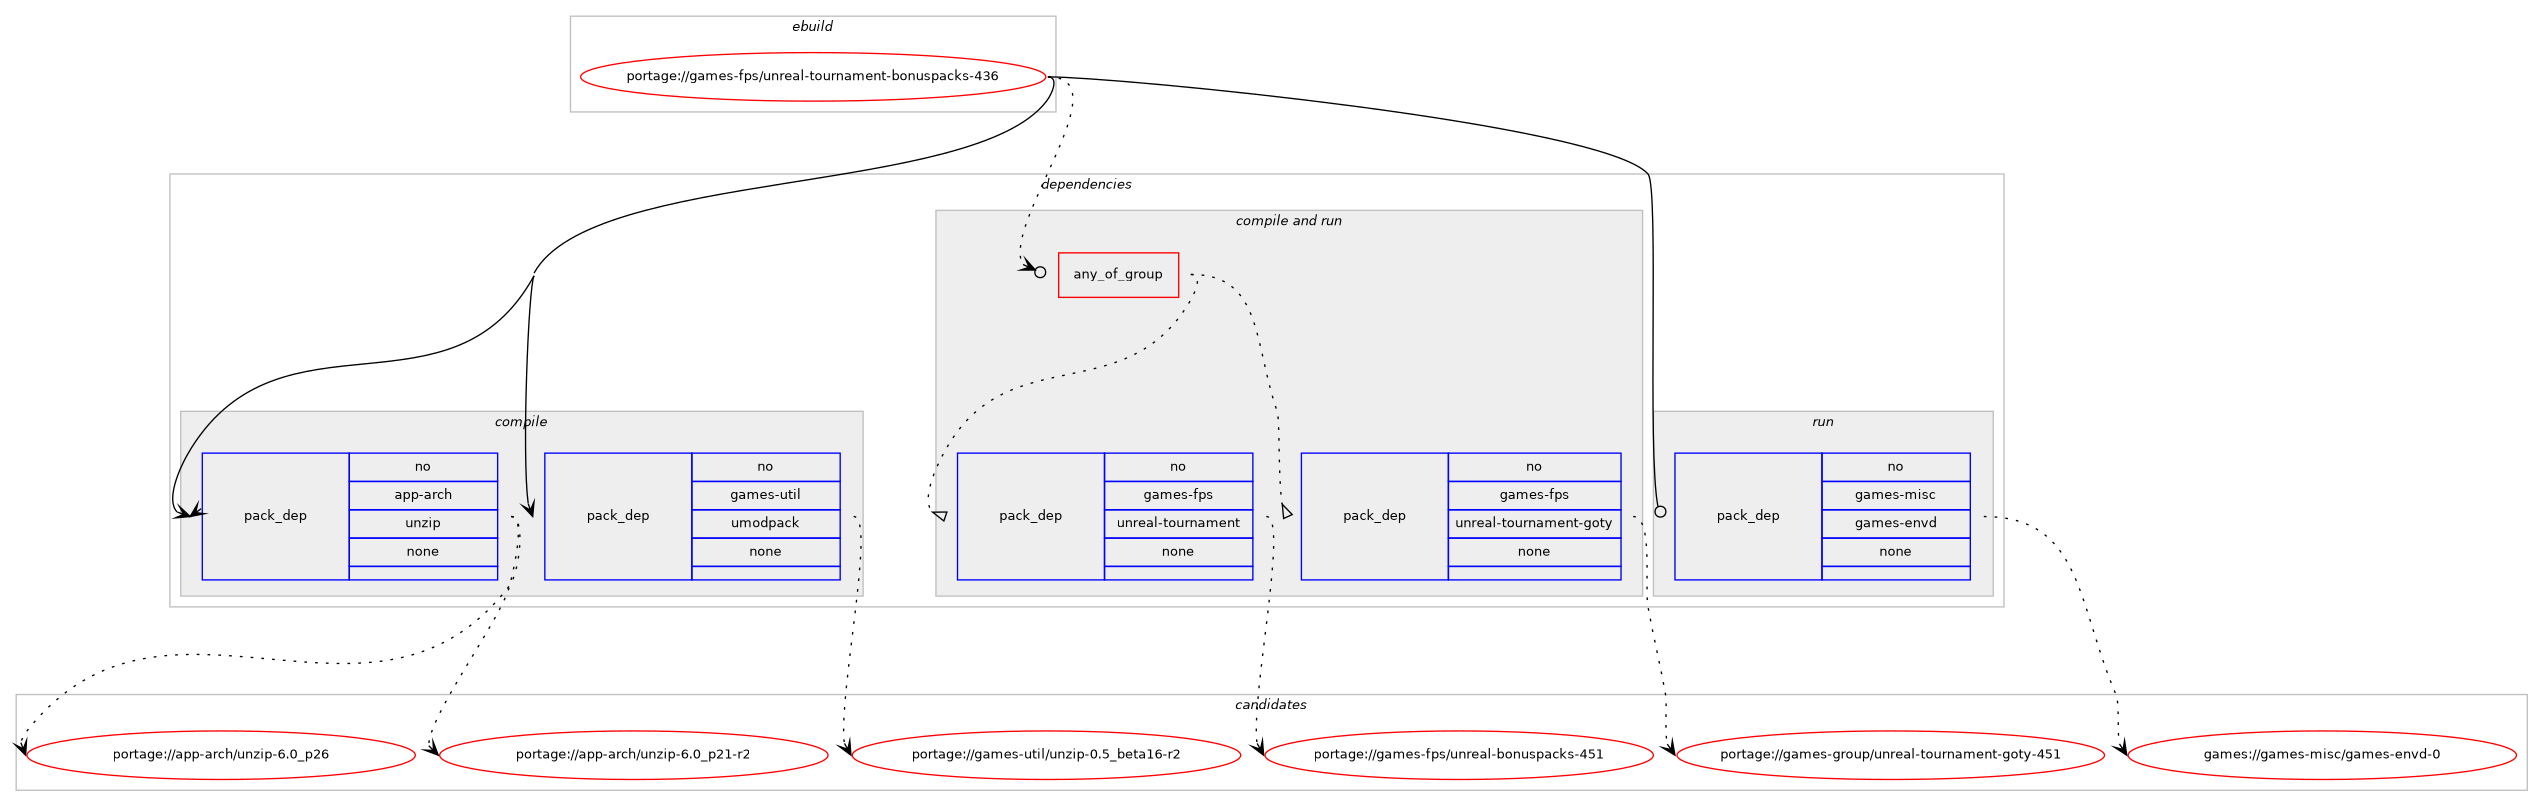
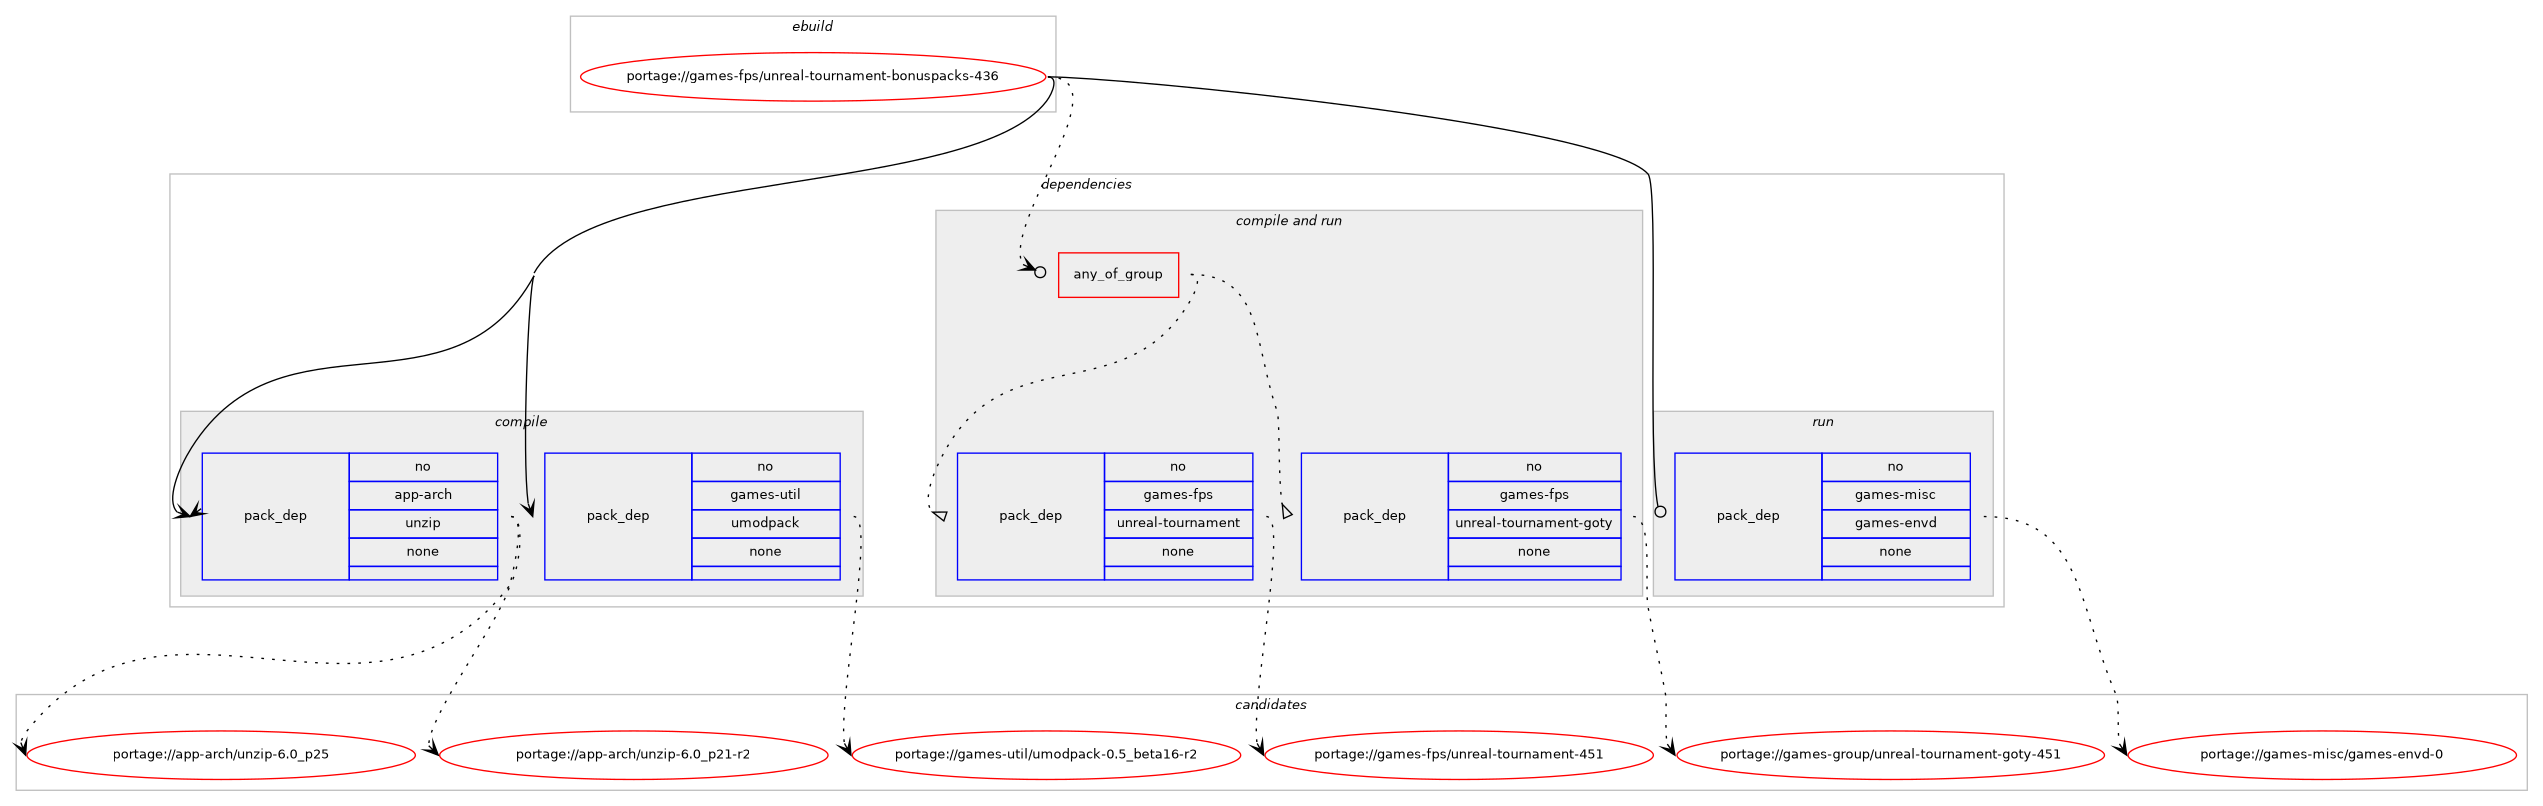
(221, 755) -> (221, 755)
(1047, 755) -> (1047, 755)
(1459, 755) -> (1459, 755)
(2322, 755) -> (2322, 755)
